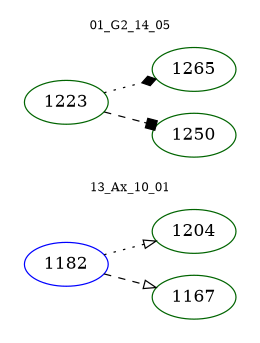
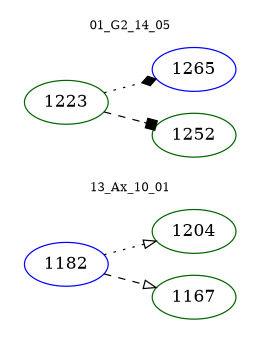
(194, 69) -> (194, 69)
(194, 135) -> (194, 135)
